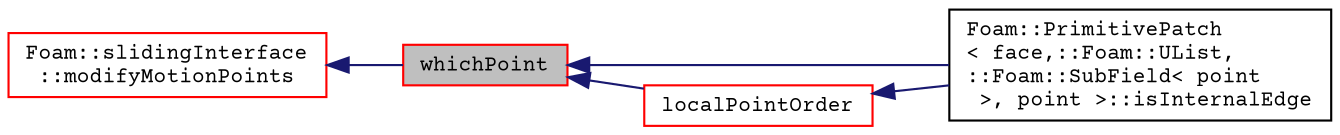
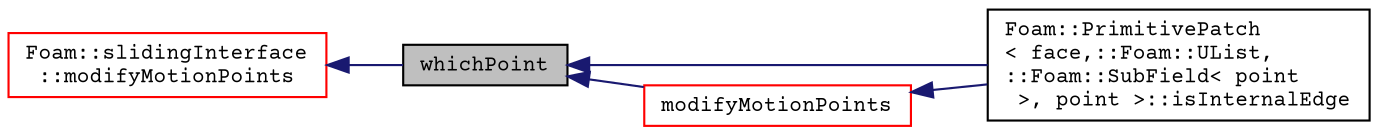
(485, 65) -> (485, 65)
(758, 106) -> (778, 106)
